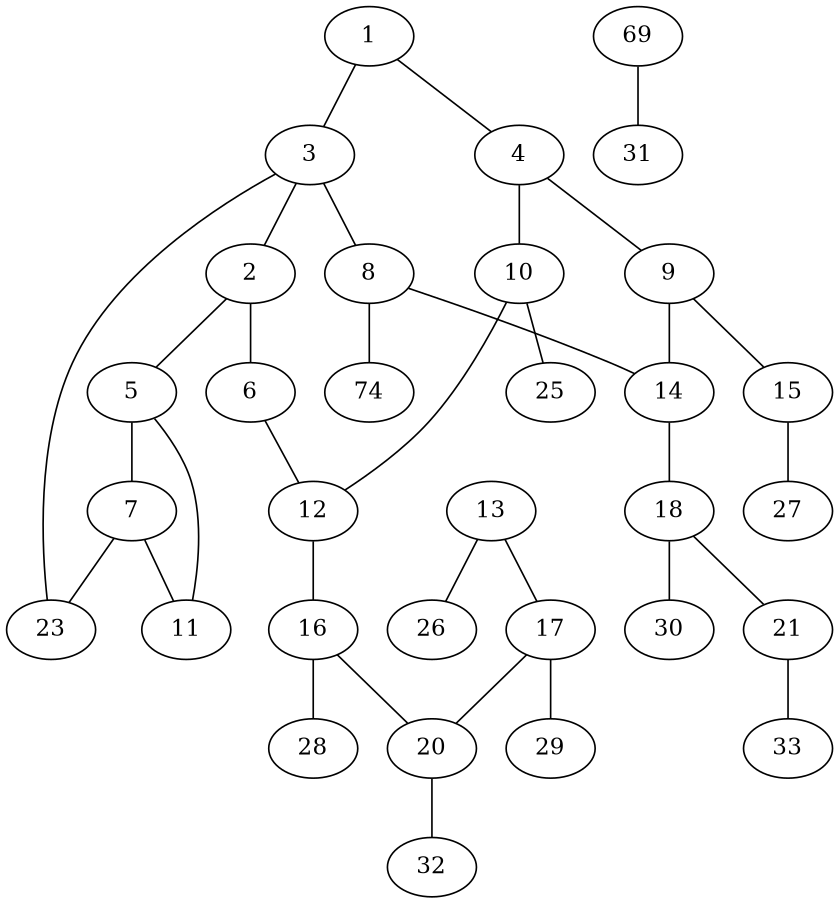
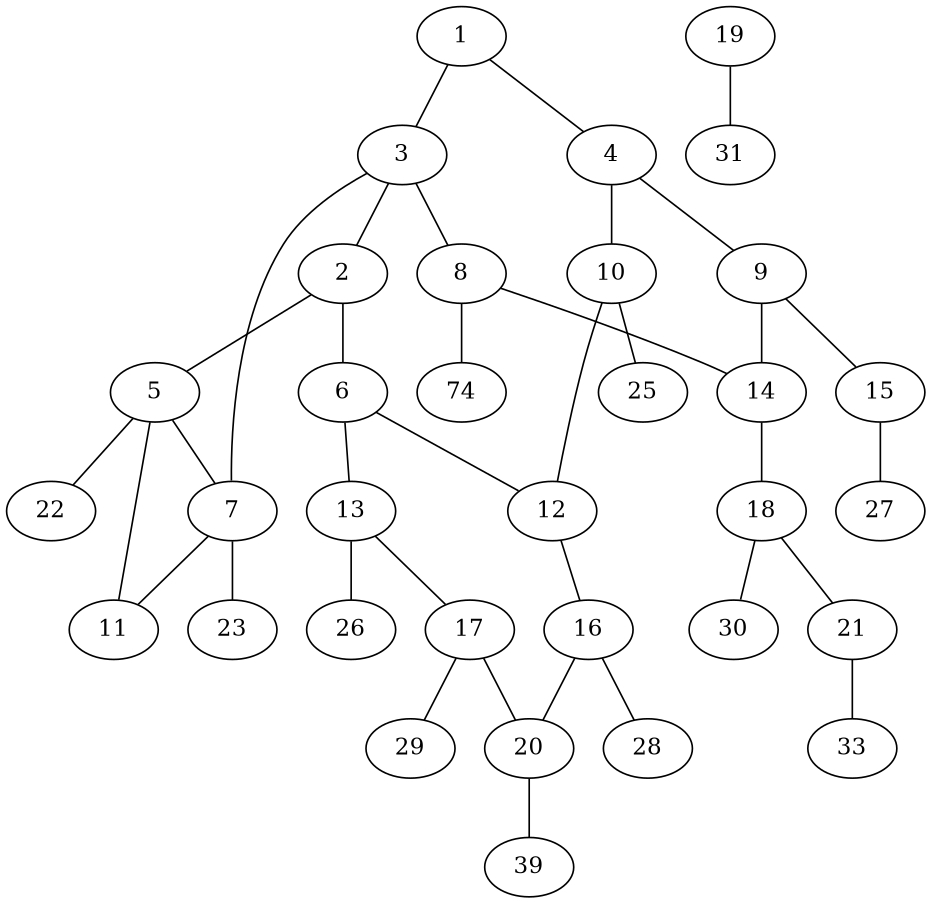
(638, 36) -> (730, 36)
(82, 345) -> (255, 305)
none -> (347, 452)
none -> (51, 511)
(432, 867) -> (529, 867)
